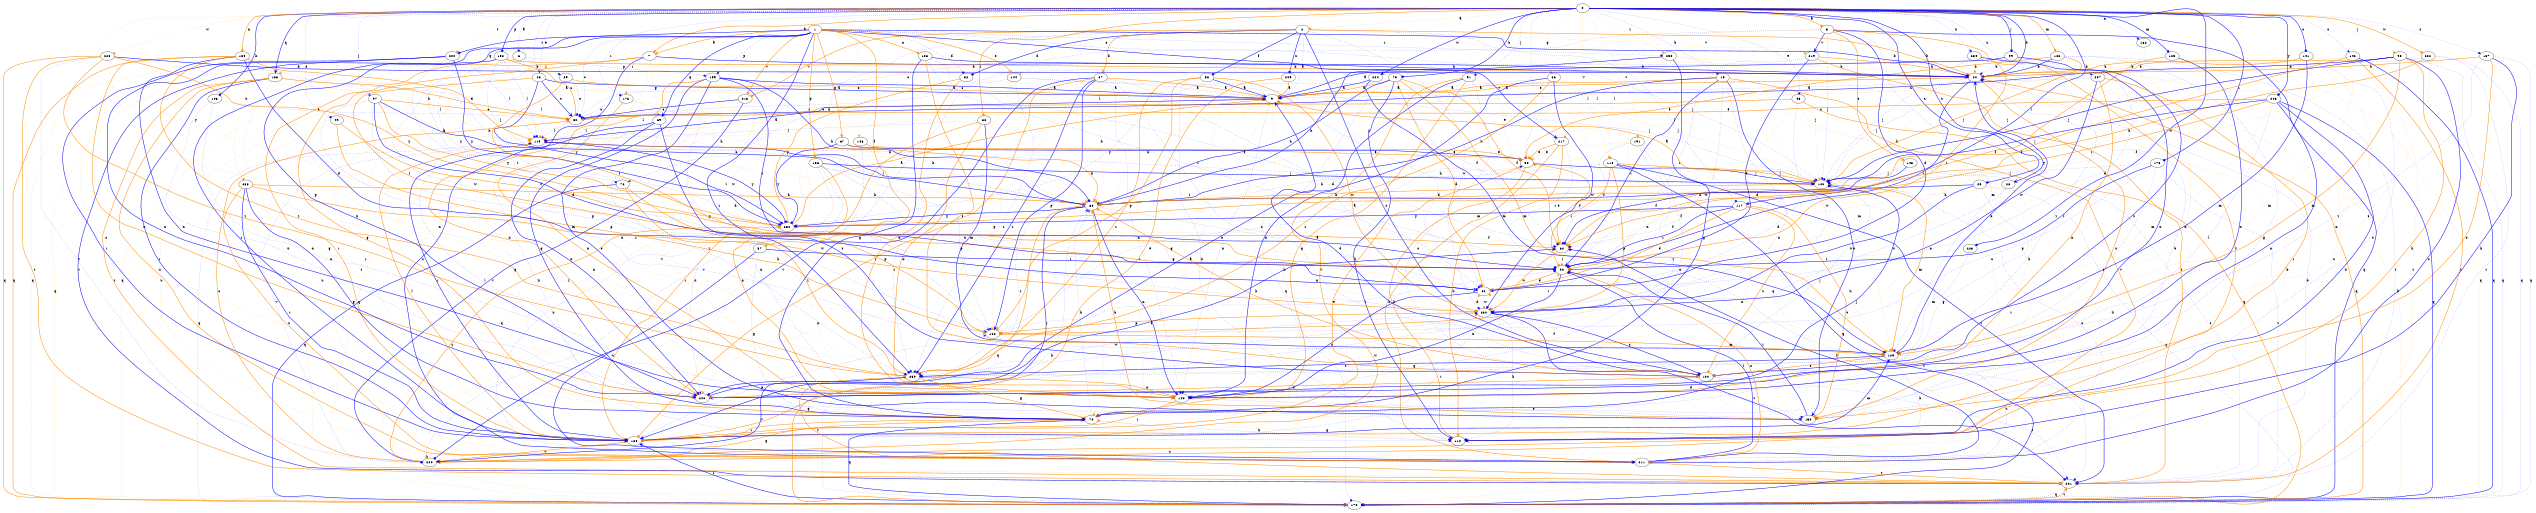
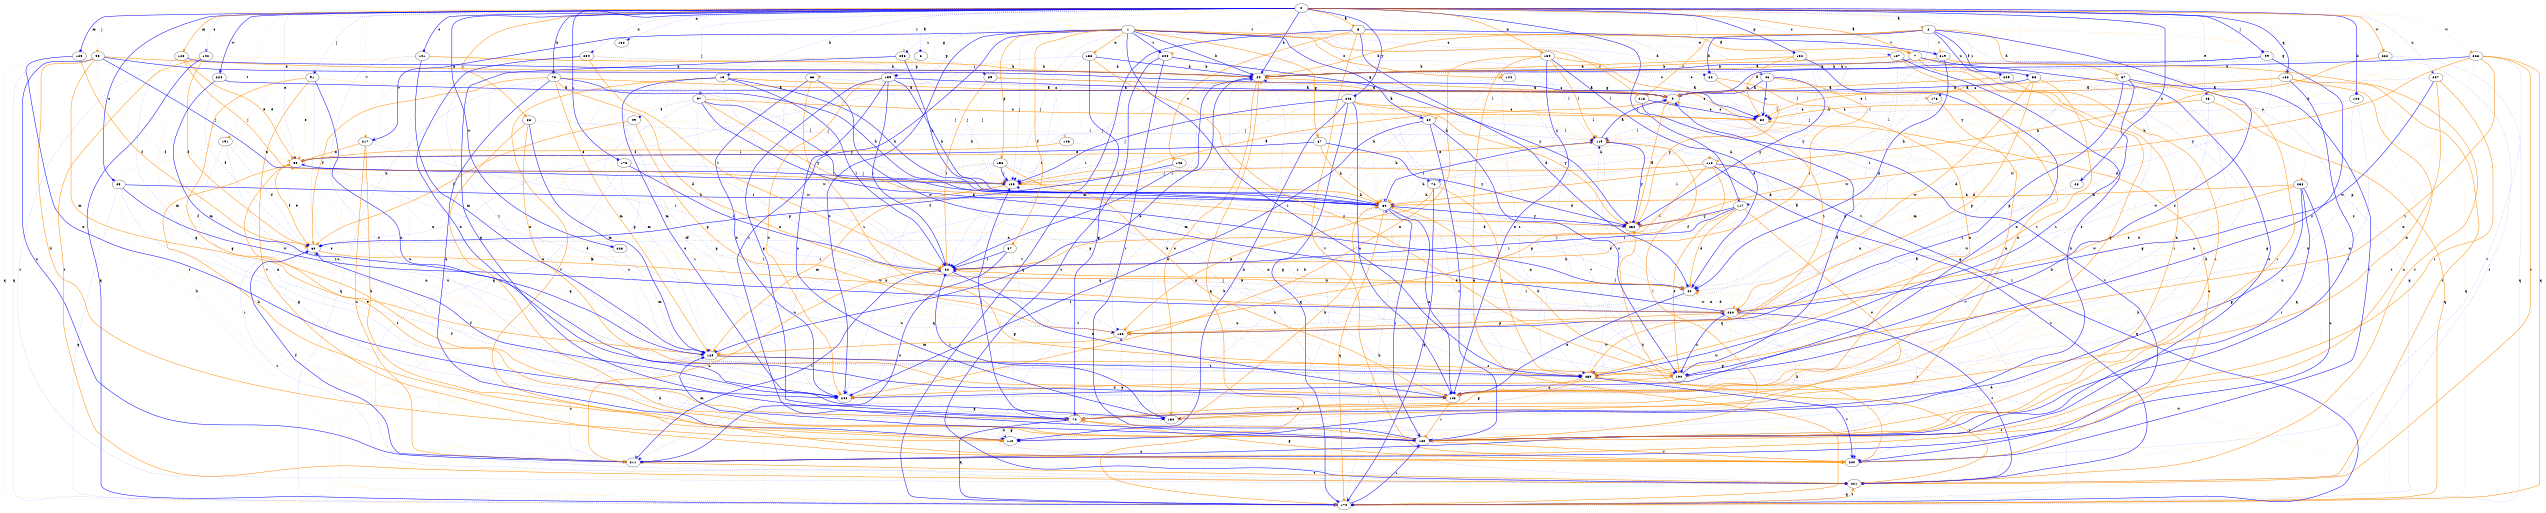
(887, 10) -> (665, 106)
(855, 457) -> (1578, 455)
none -> (2089, 496)
